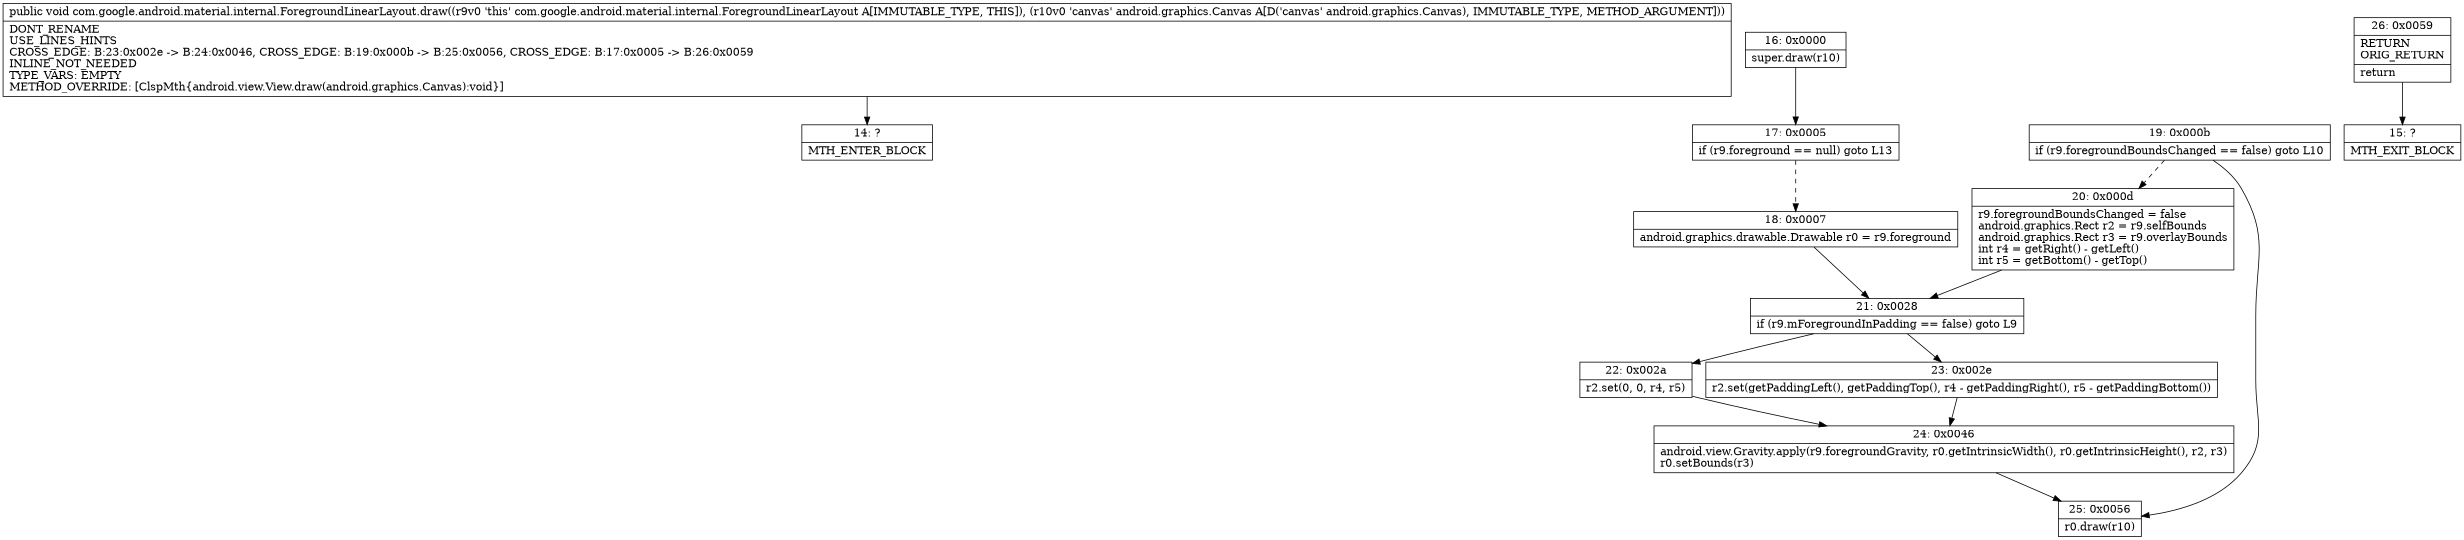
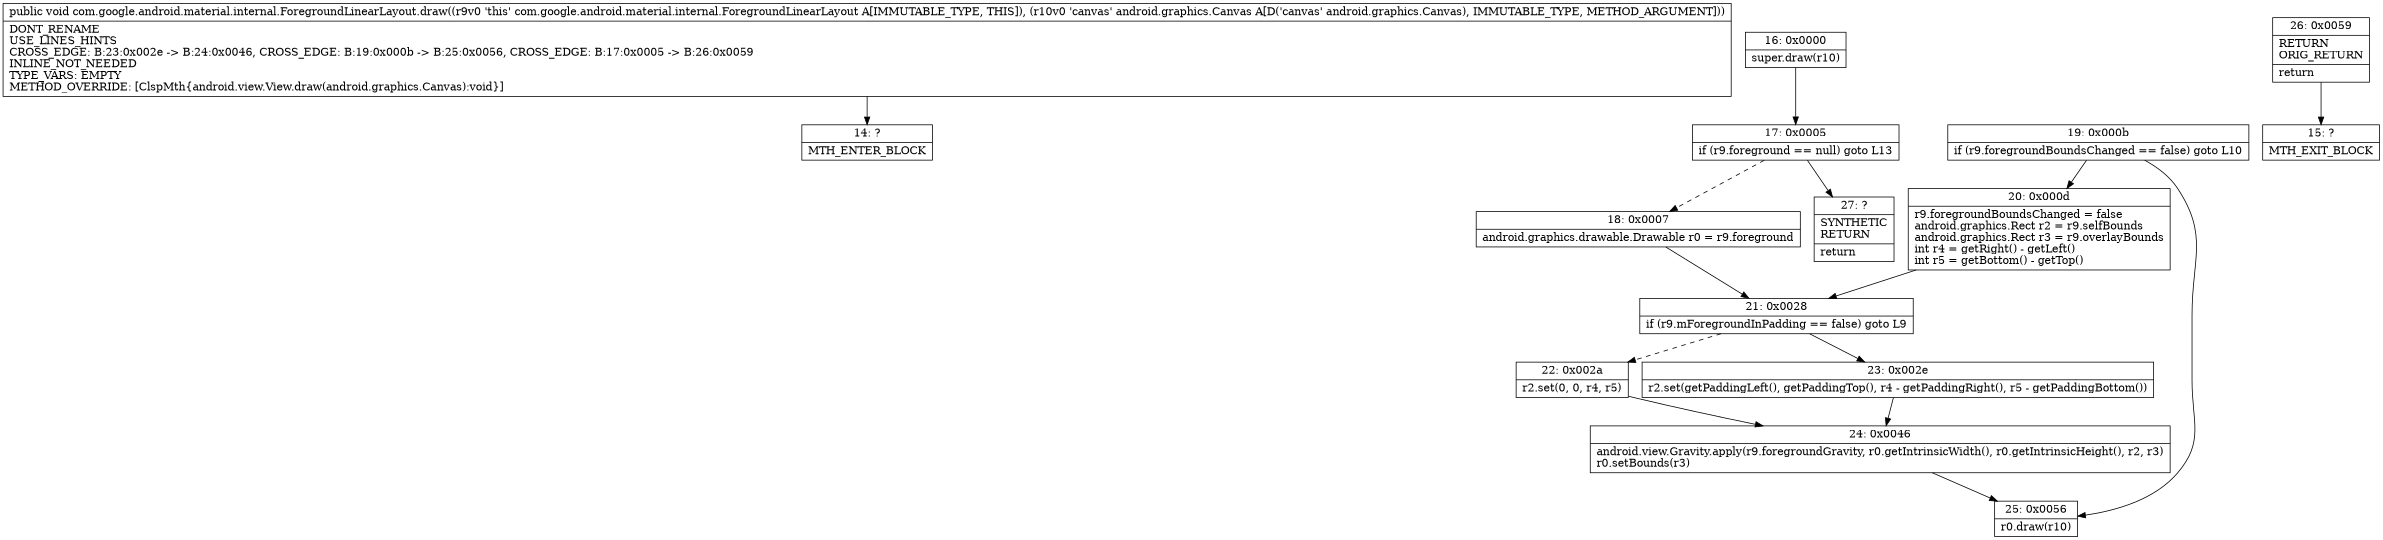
(2154, 172) -> (2079, 171)
none -> (1854, 229)
(1757, 347) -> (1678, 347)
